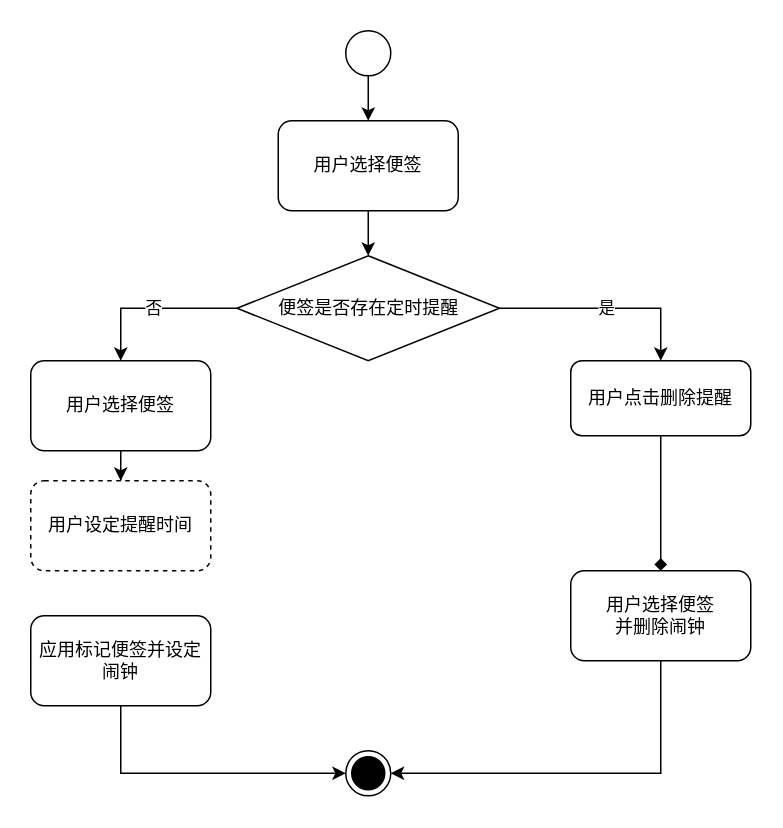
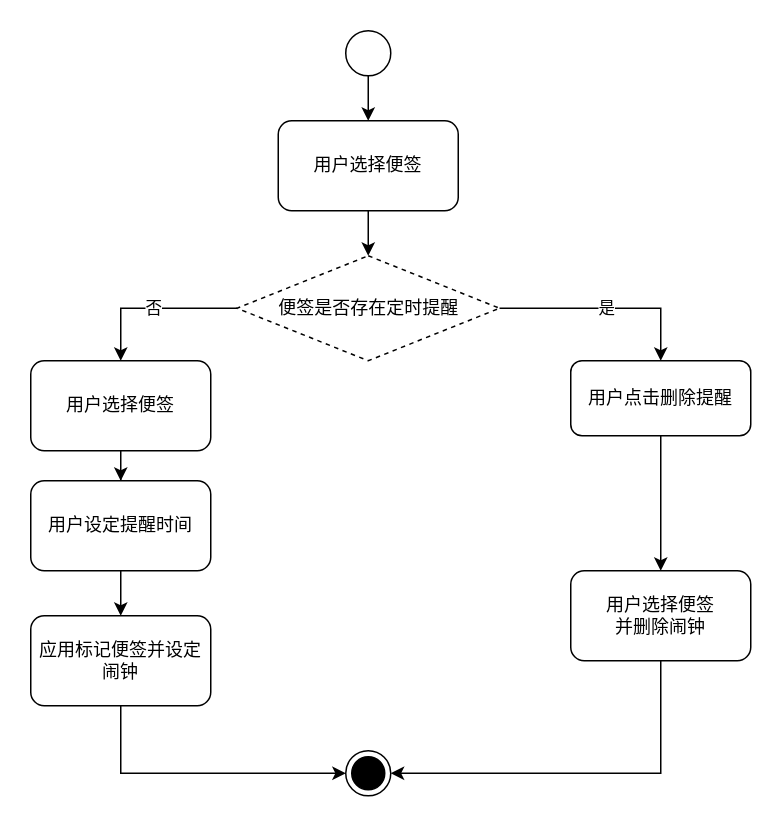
(368, 308) -> (368, 308)
(121, 526) -> (121, 526)
(661, 558) -> (661, 559)
none -> (121, 599)
